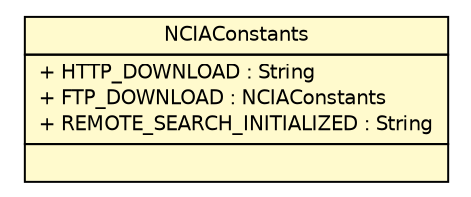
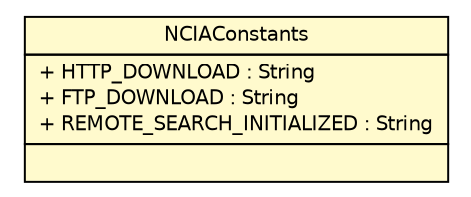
(213, 98) -> (169, 98)
